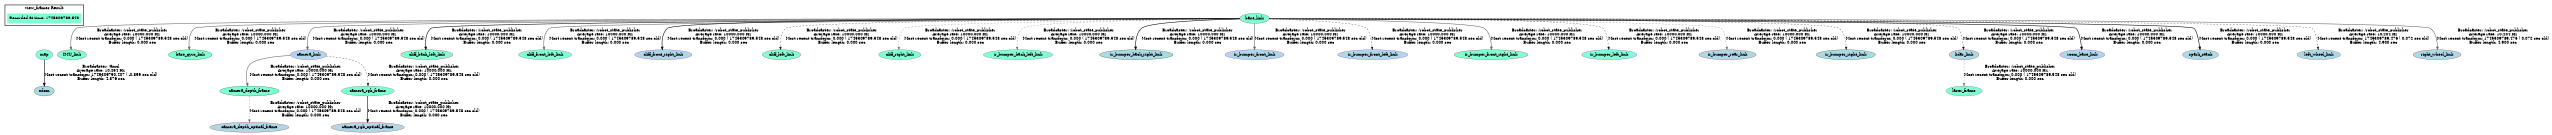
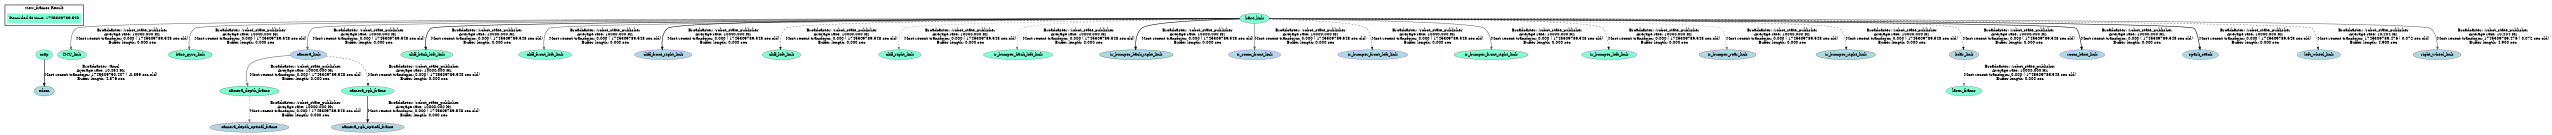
(1255, 55) -> (1255, 55)
